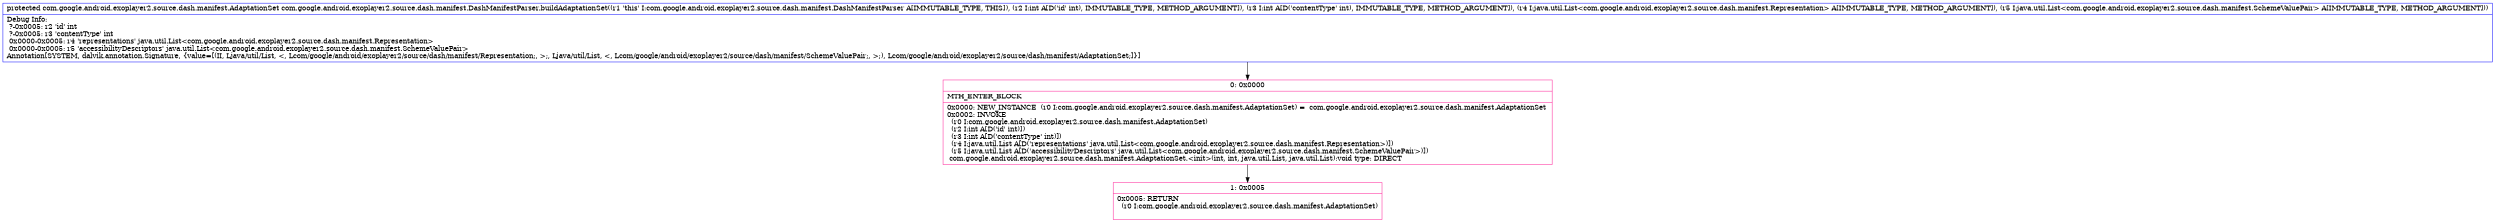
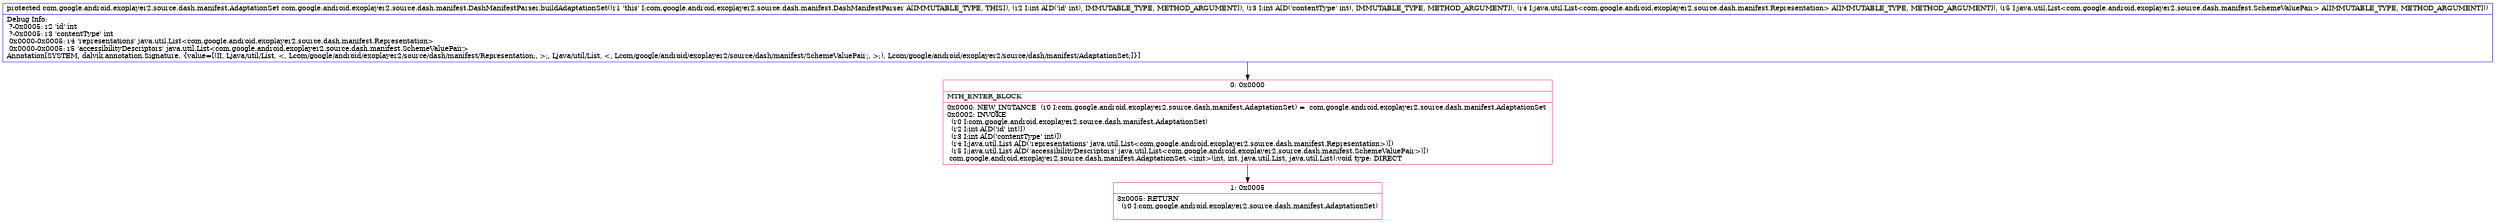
(1150, 199) -> (1150, 199)
